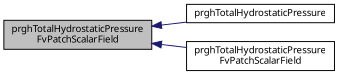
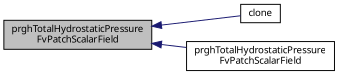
(261, 14) -> (261, 14)
